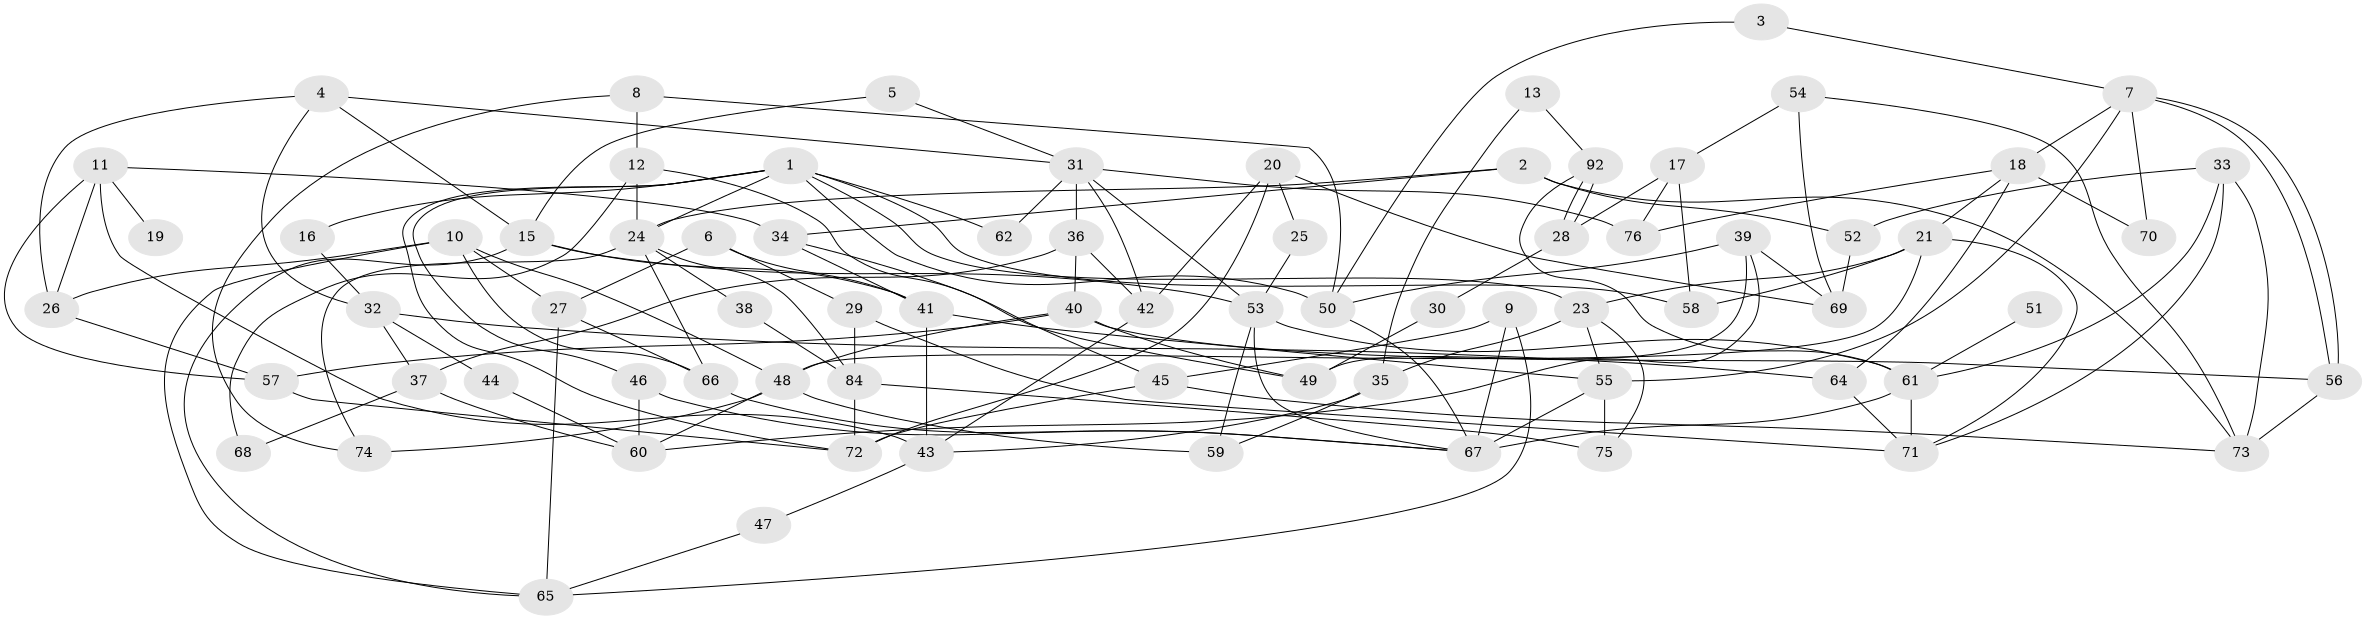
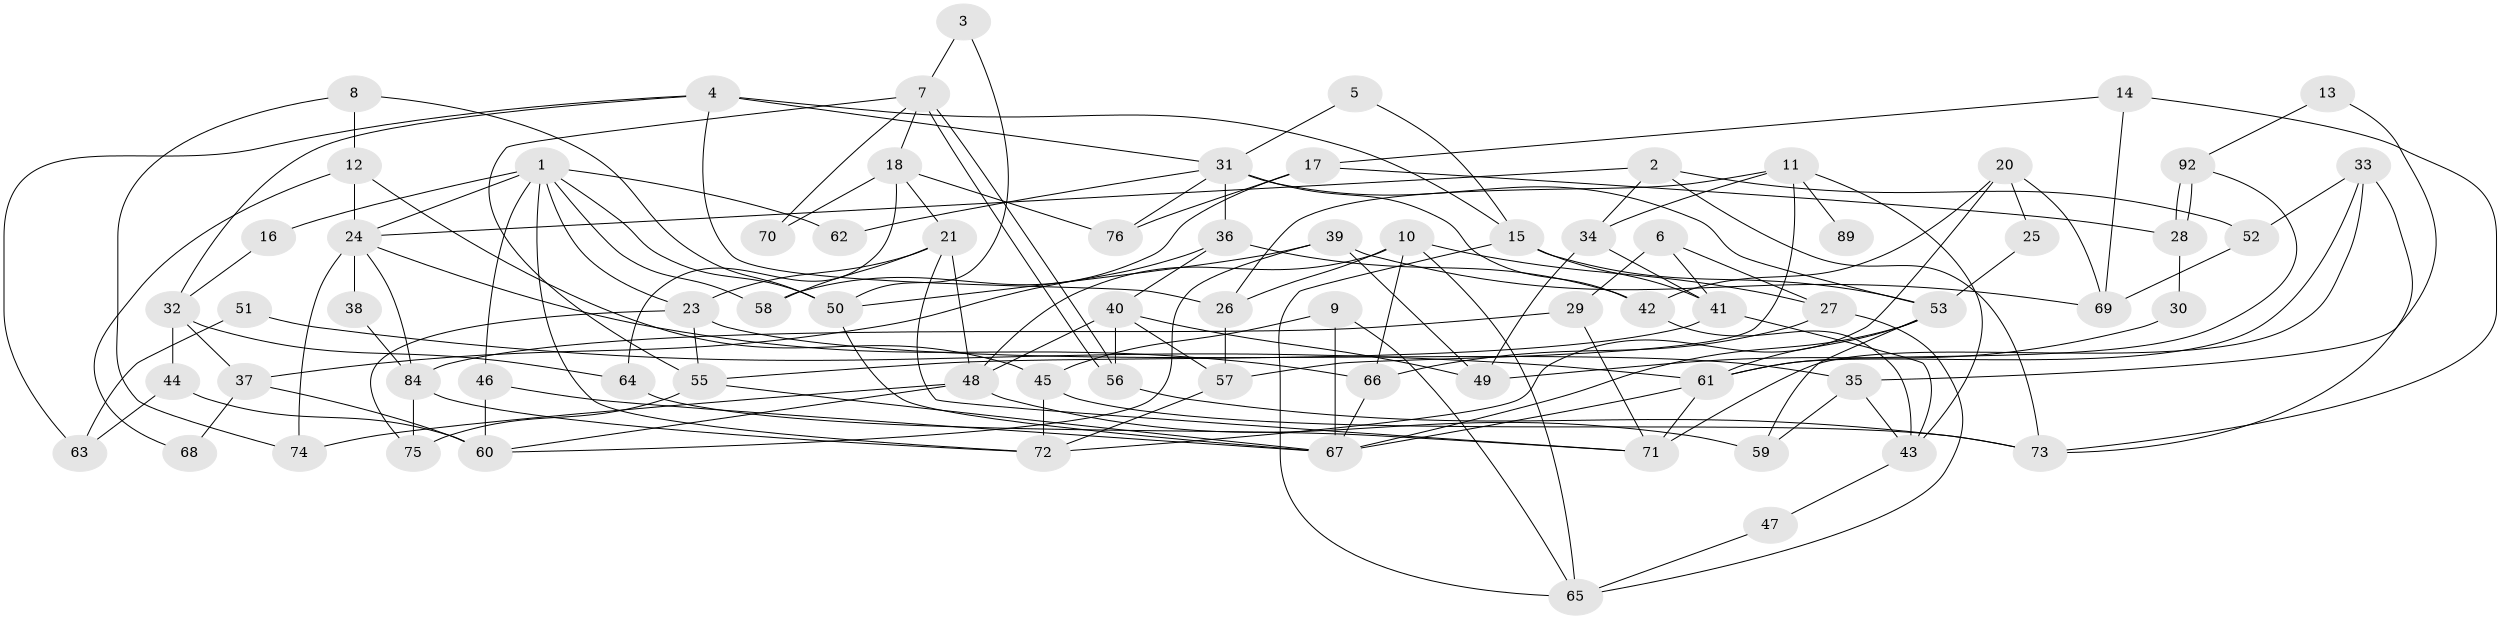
(1798, 94) -> (2125, 94)
(156, 238) -> (1846, 238)
none -> (80, 453)
